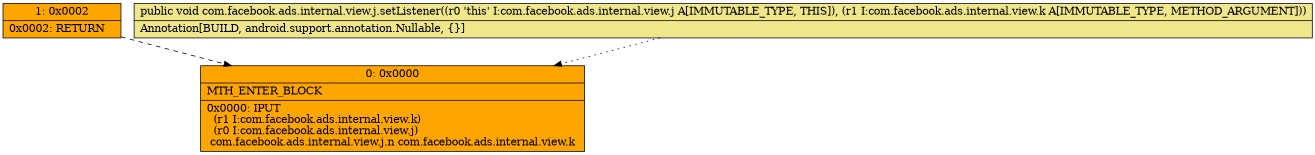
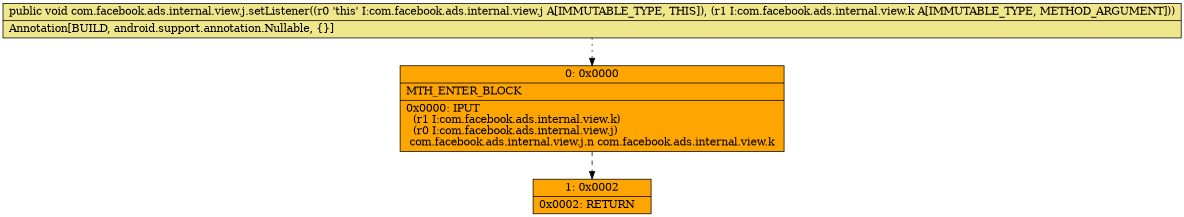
(173, 50) -> (592, 161)
